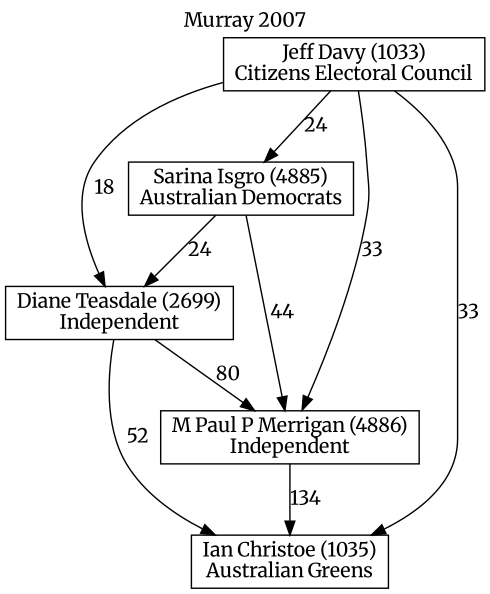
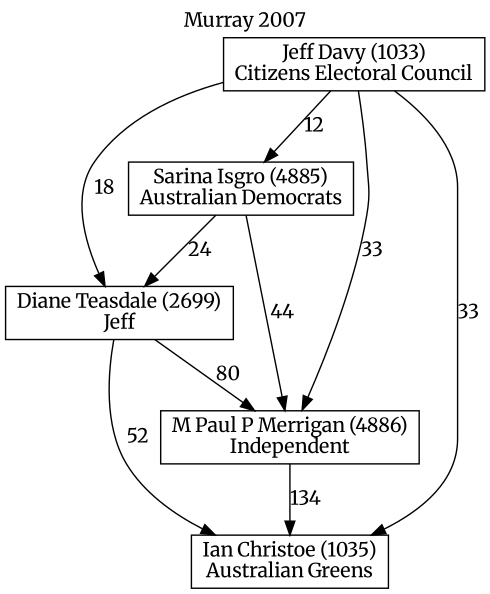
(316, 126) -> (314, 126)
(119, 313) -> (119, 313)
